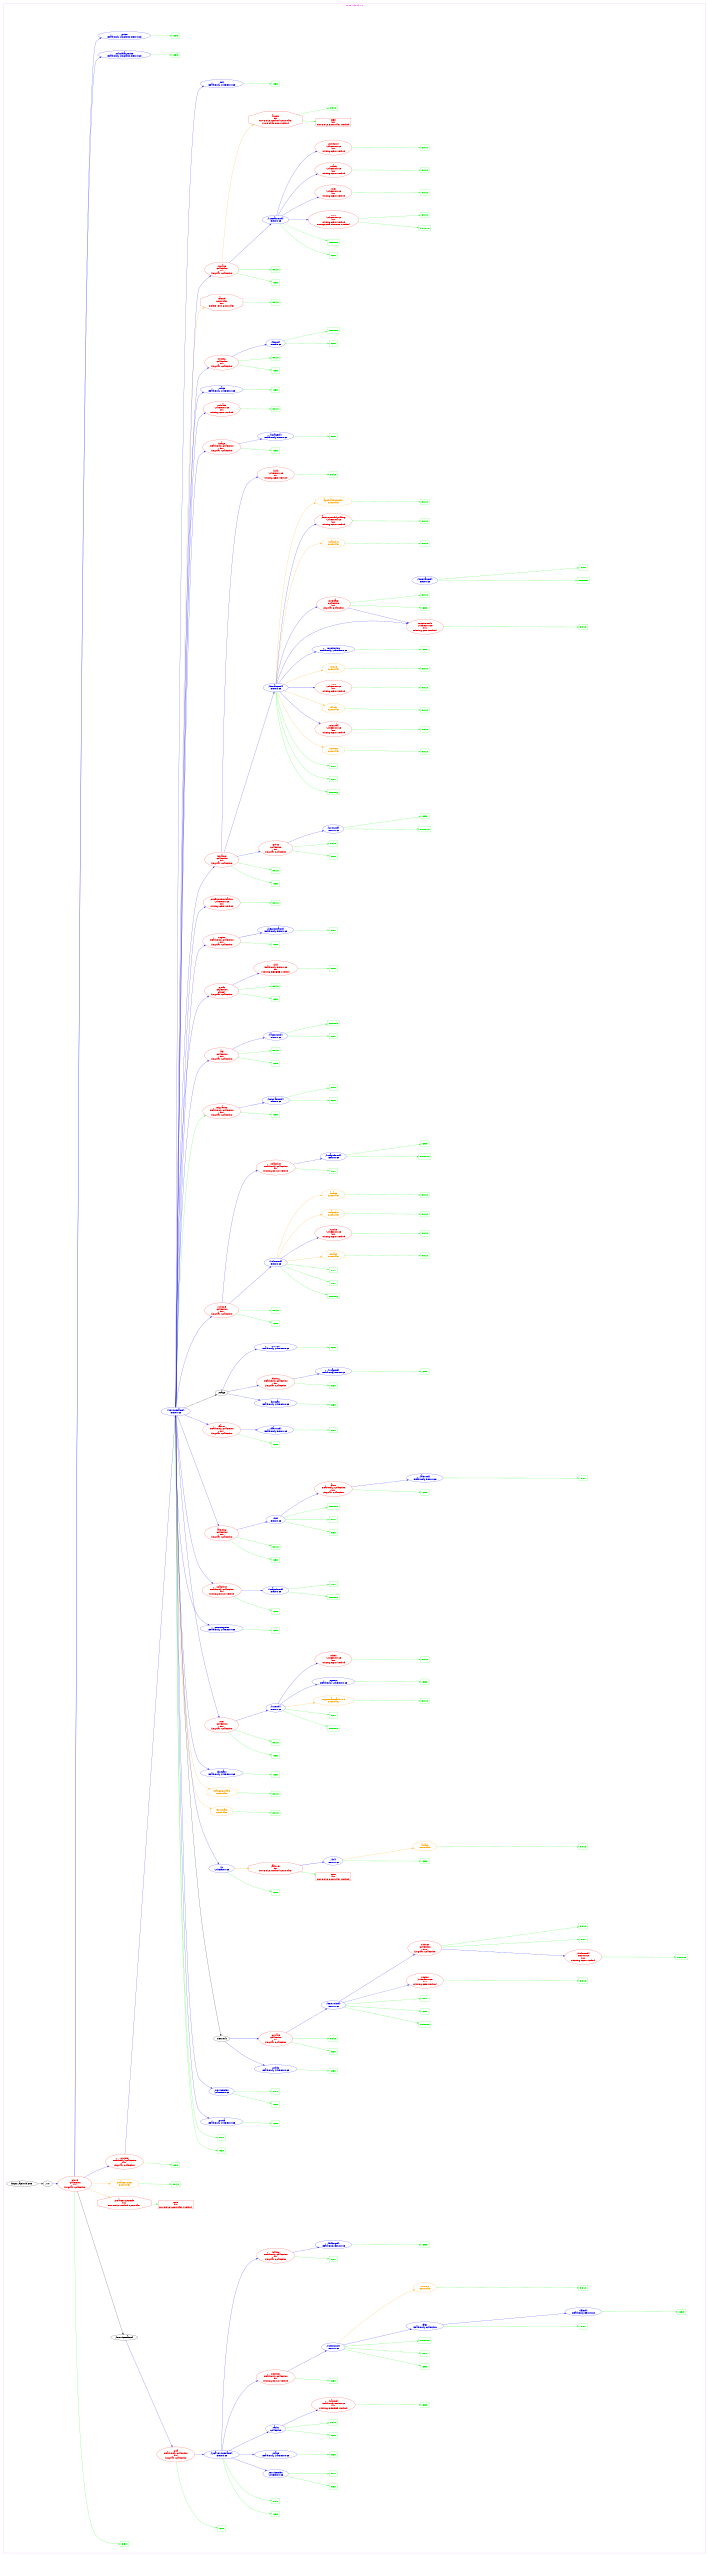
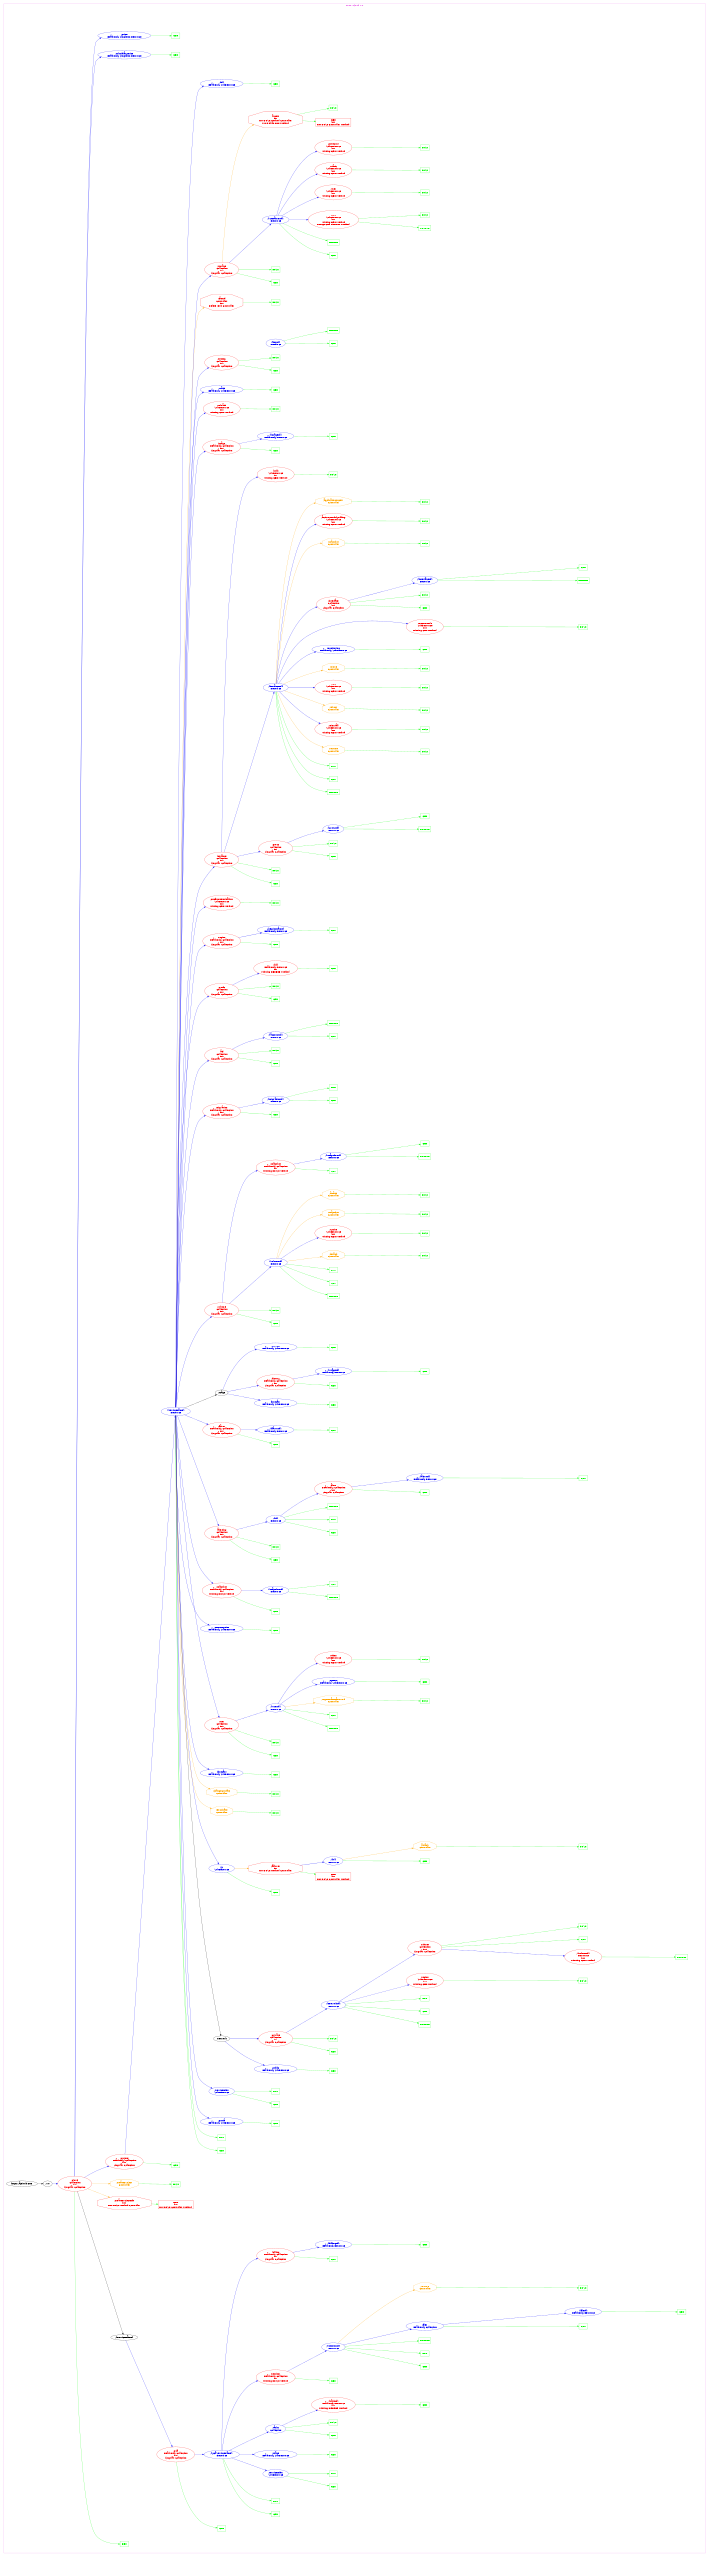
(248, 349) -> none
(378, 615) -> (381, 592)
(222, 991) -> (222, 991)
(181, 1260) -> (181, 1260)
